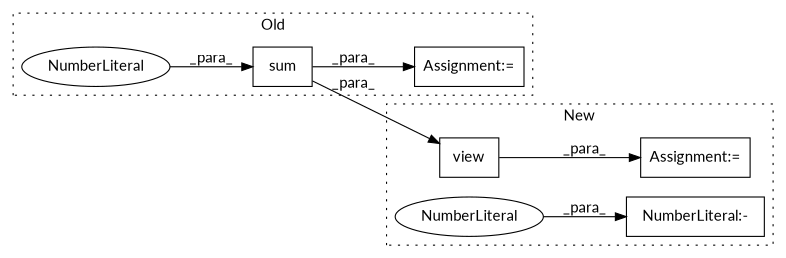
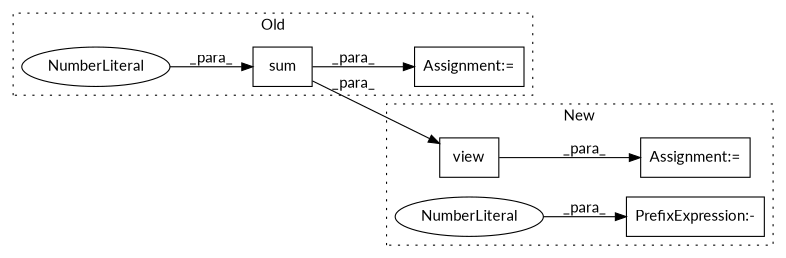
(695, 217) -> (695, 217)
